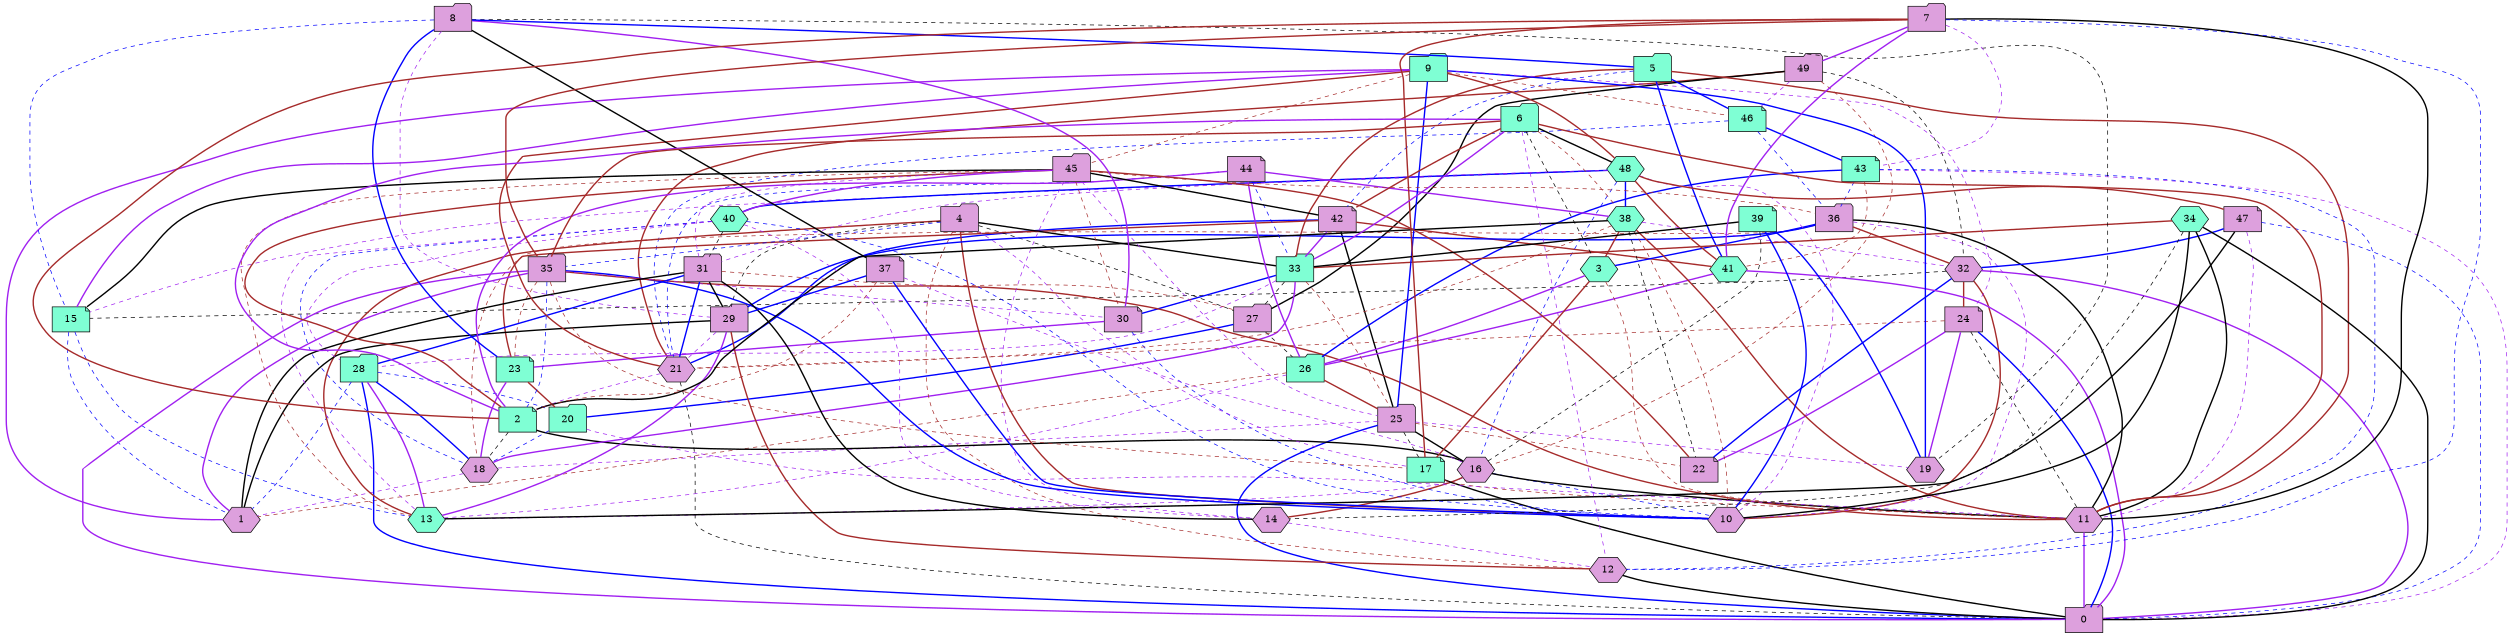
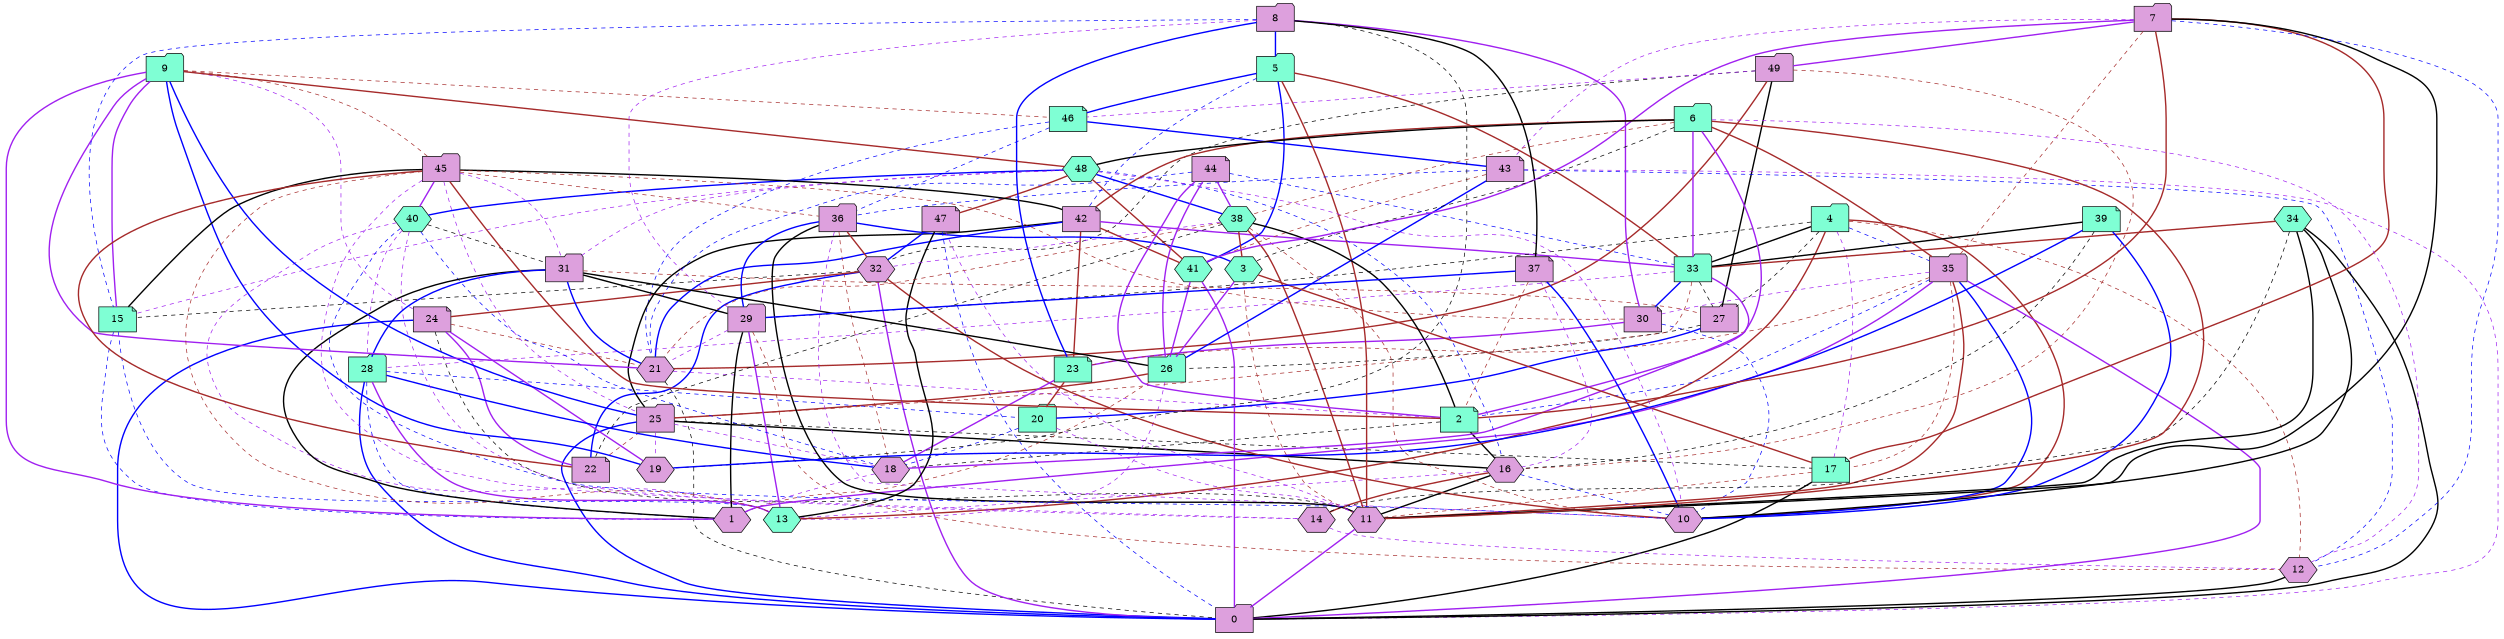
(1091, 45) -> (2051, 144)
(815, 128) -> (216, 344)
(1861, 169) -> (1505, 169)
(960, 219) -> (1830, 219)
(938, 497) -> (866, 319)
(1097, 554) -> (1461, 558)
